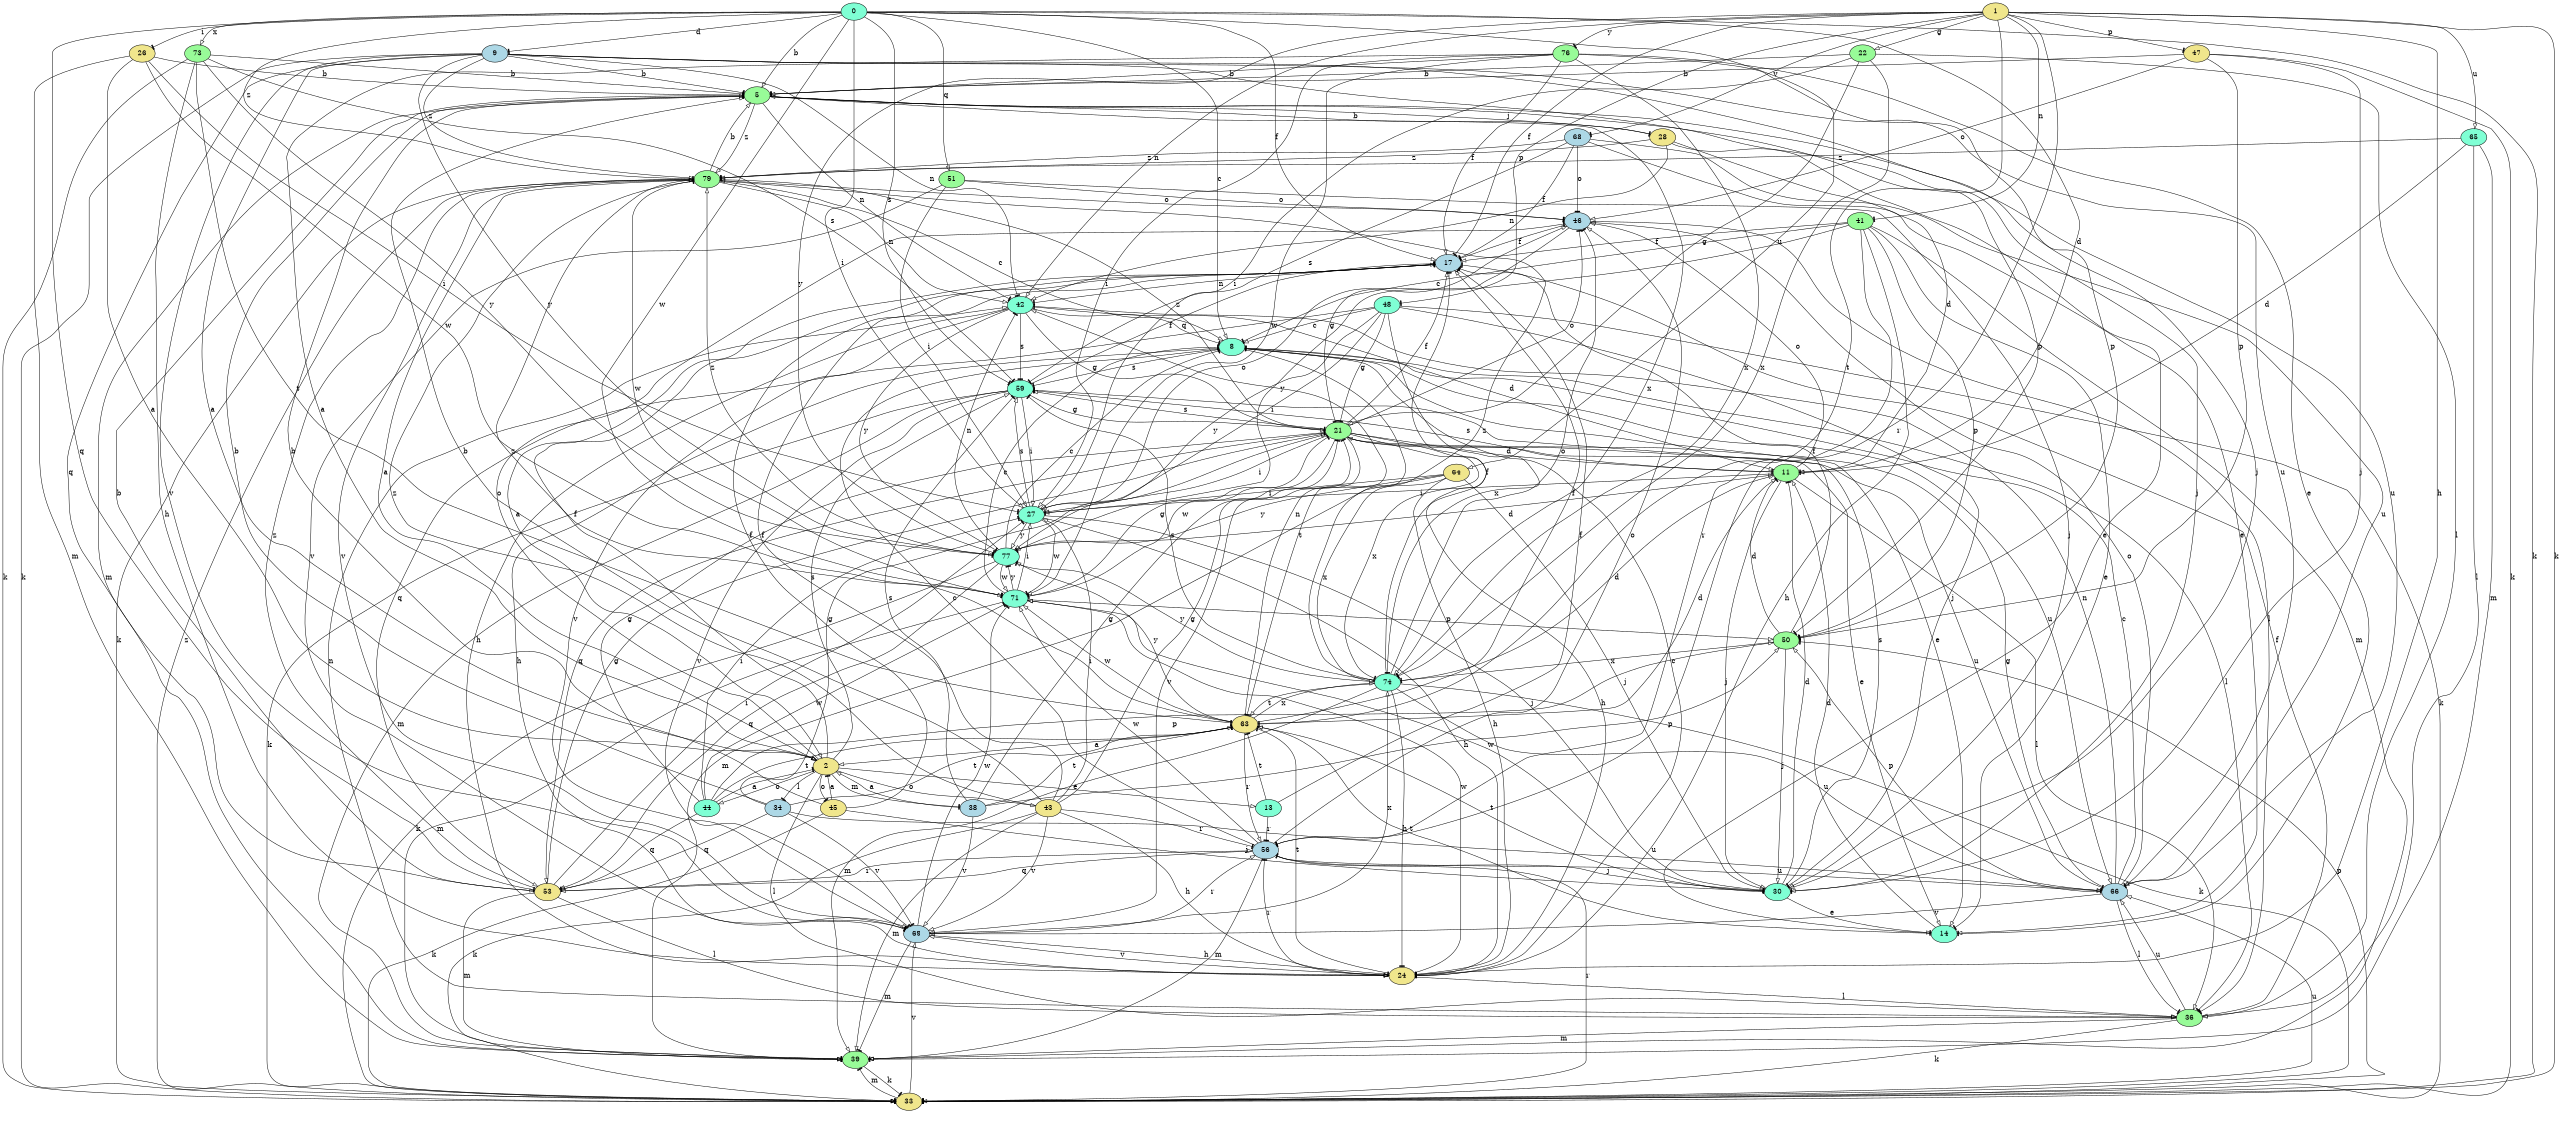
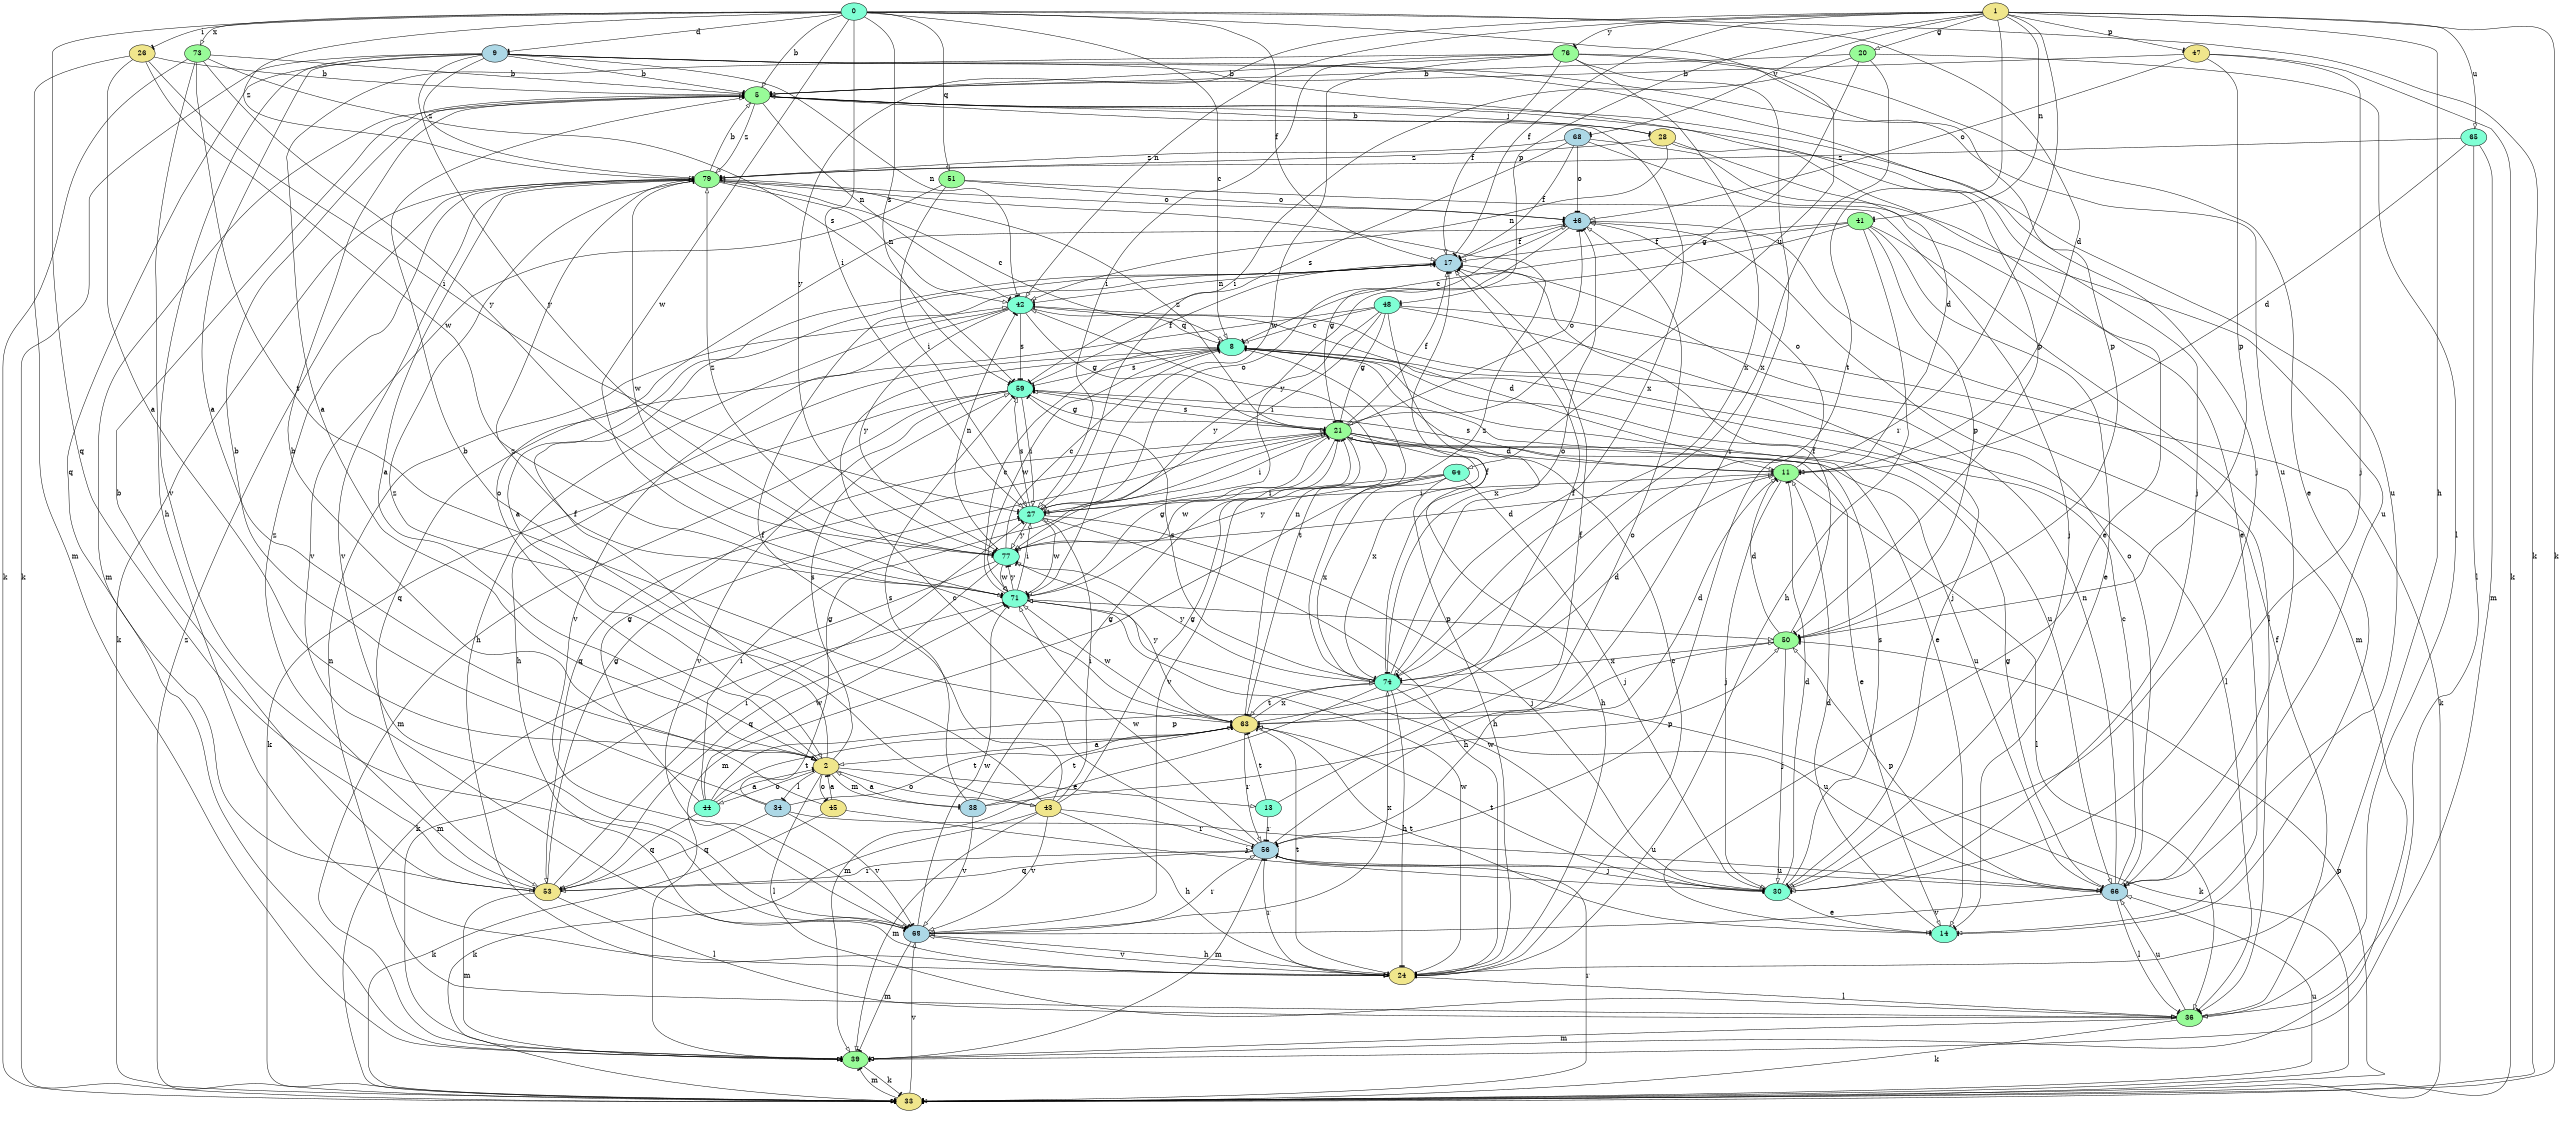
(1863, 53) -> (1863, 53)
(821, 345) -> none
none -> (1050, 421)
(1456, 473) -> (1456, 473)
(1679, 616) -> (1740, 428)
